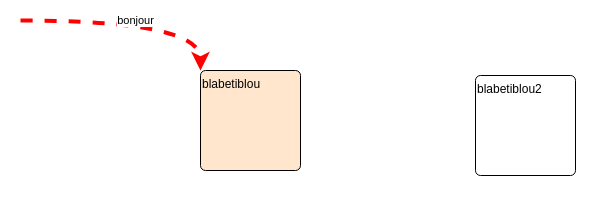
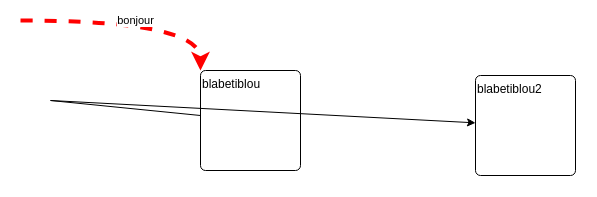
none -> (184, 108)
(251, 121) -> (251, 121)
